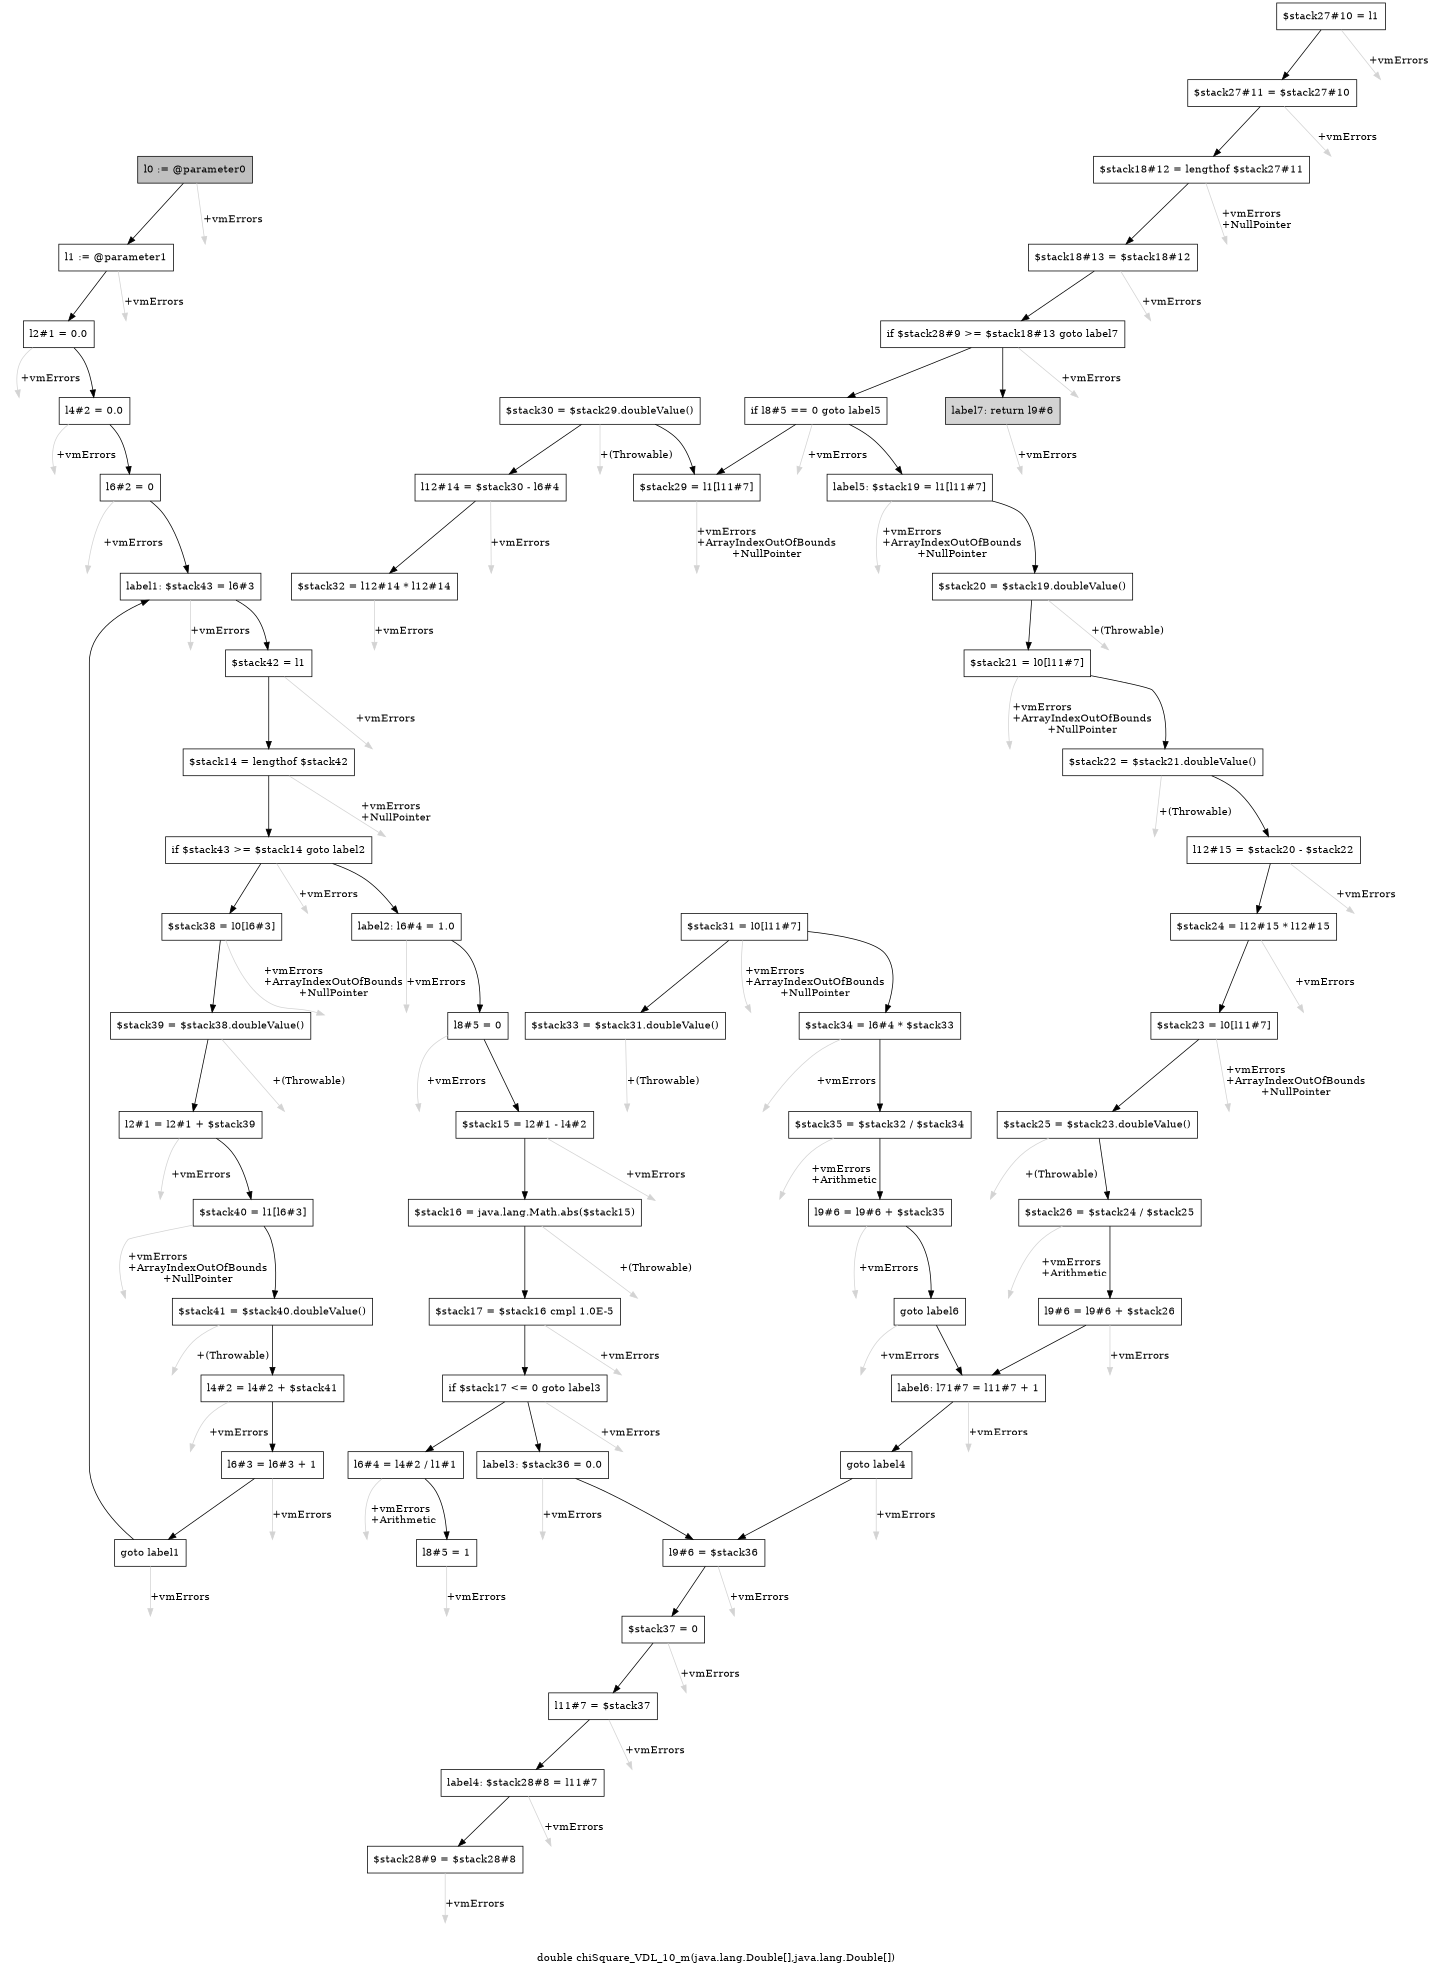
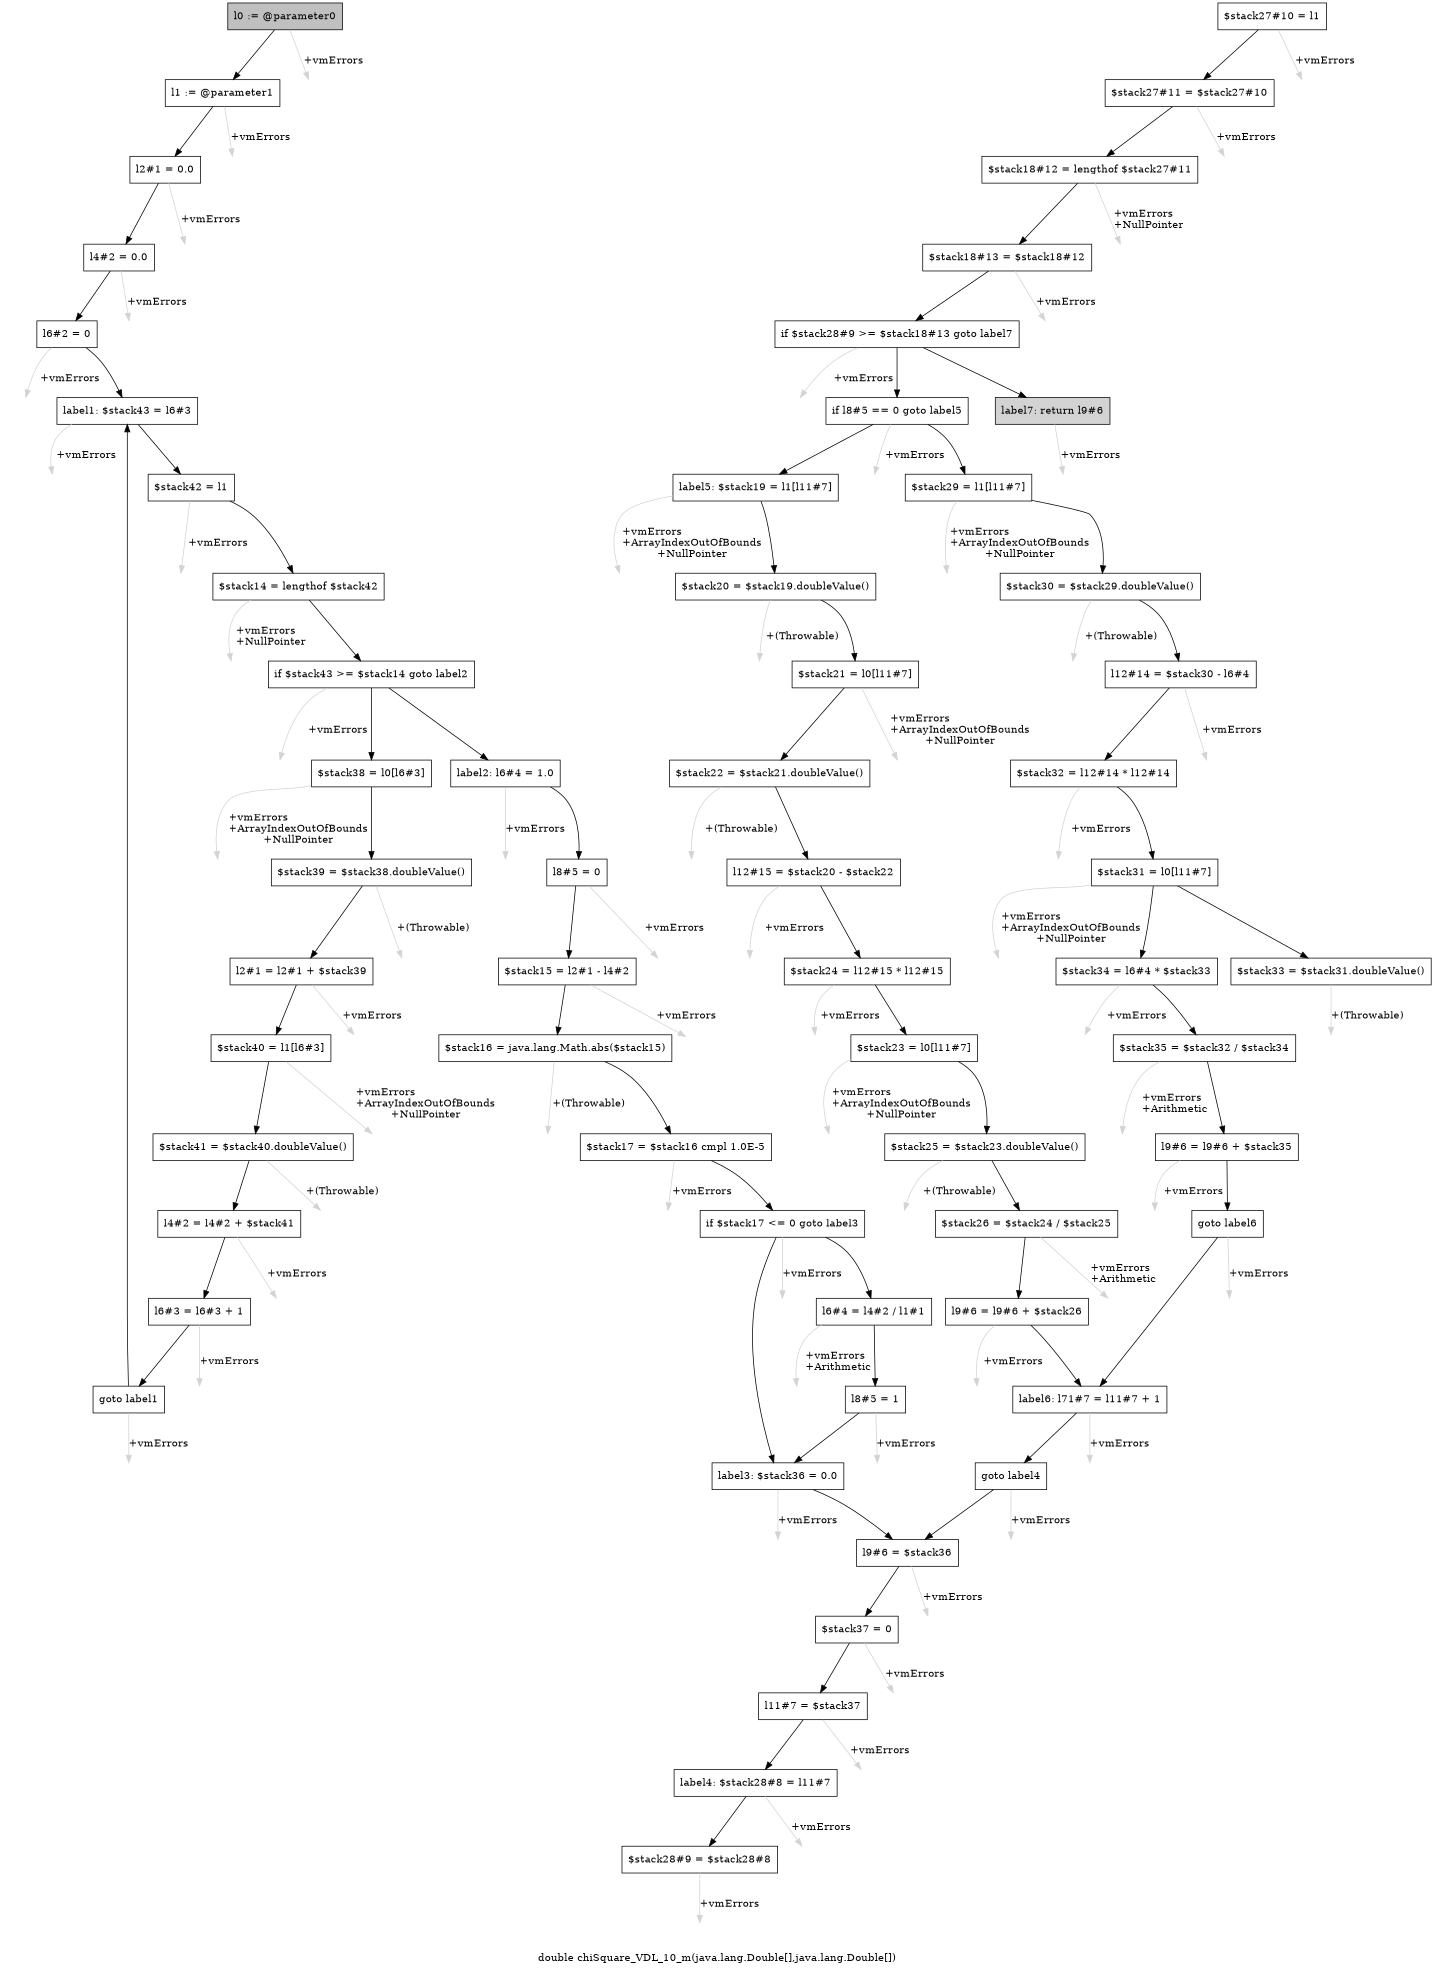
(679, 441) -> (1087, 513)
none -> (1141, 816)
none -> (830, 1436)
